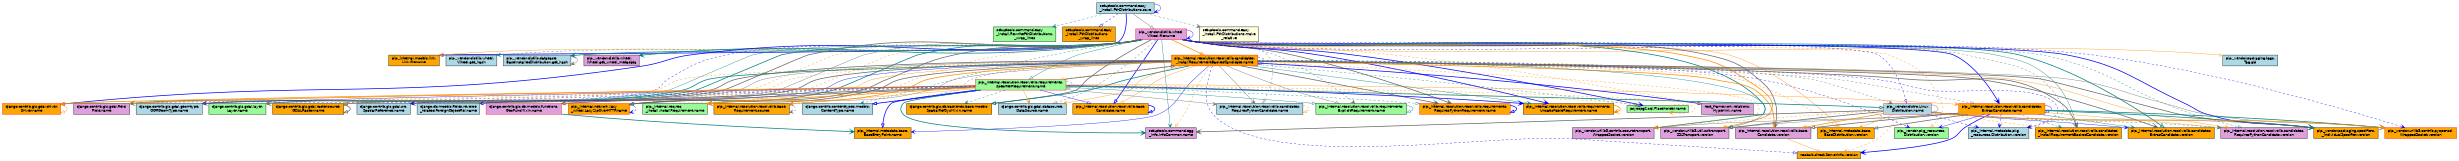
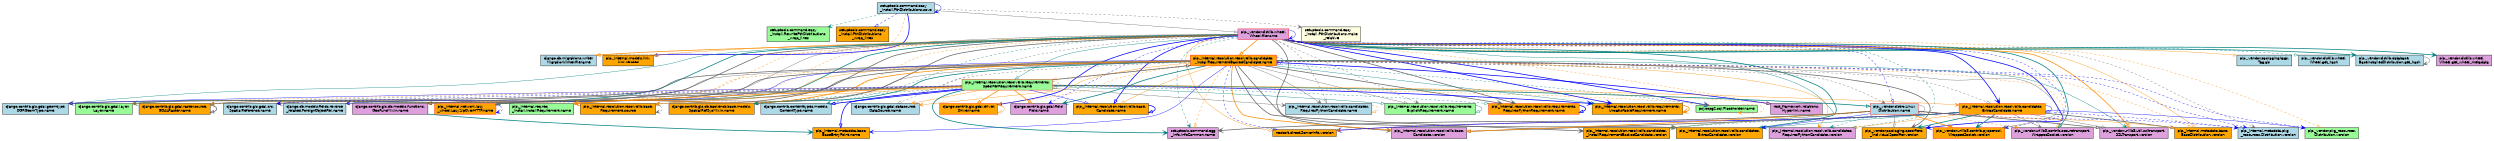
(822, 50) -> (1790, 50)
(414, 60) -> (628, 60)
none -> (569, 60)
(1166, 82) -> (1184, 56)
(524, 109) -> (390, 109)
(1802, 145) -> (1193, 82)
